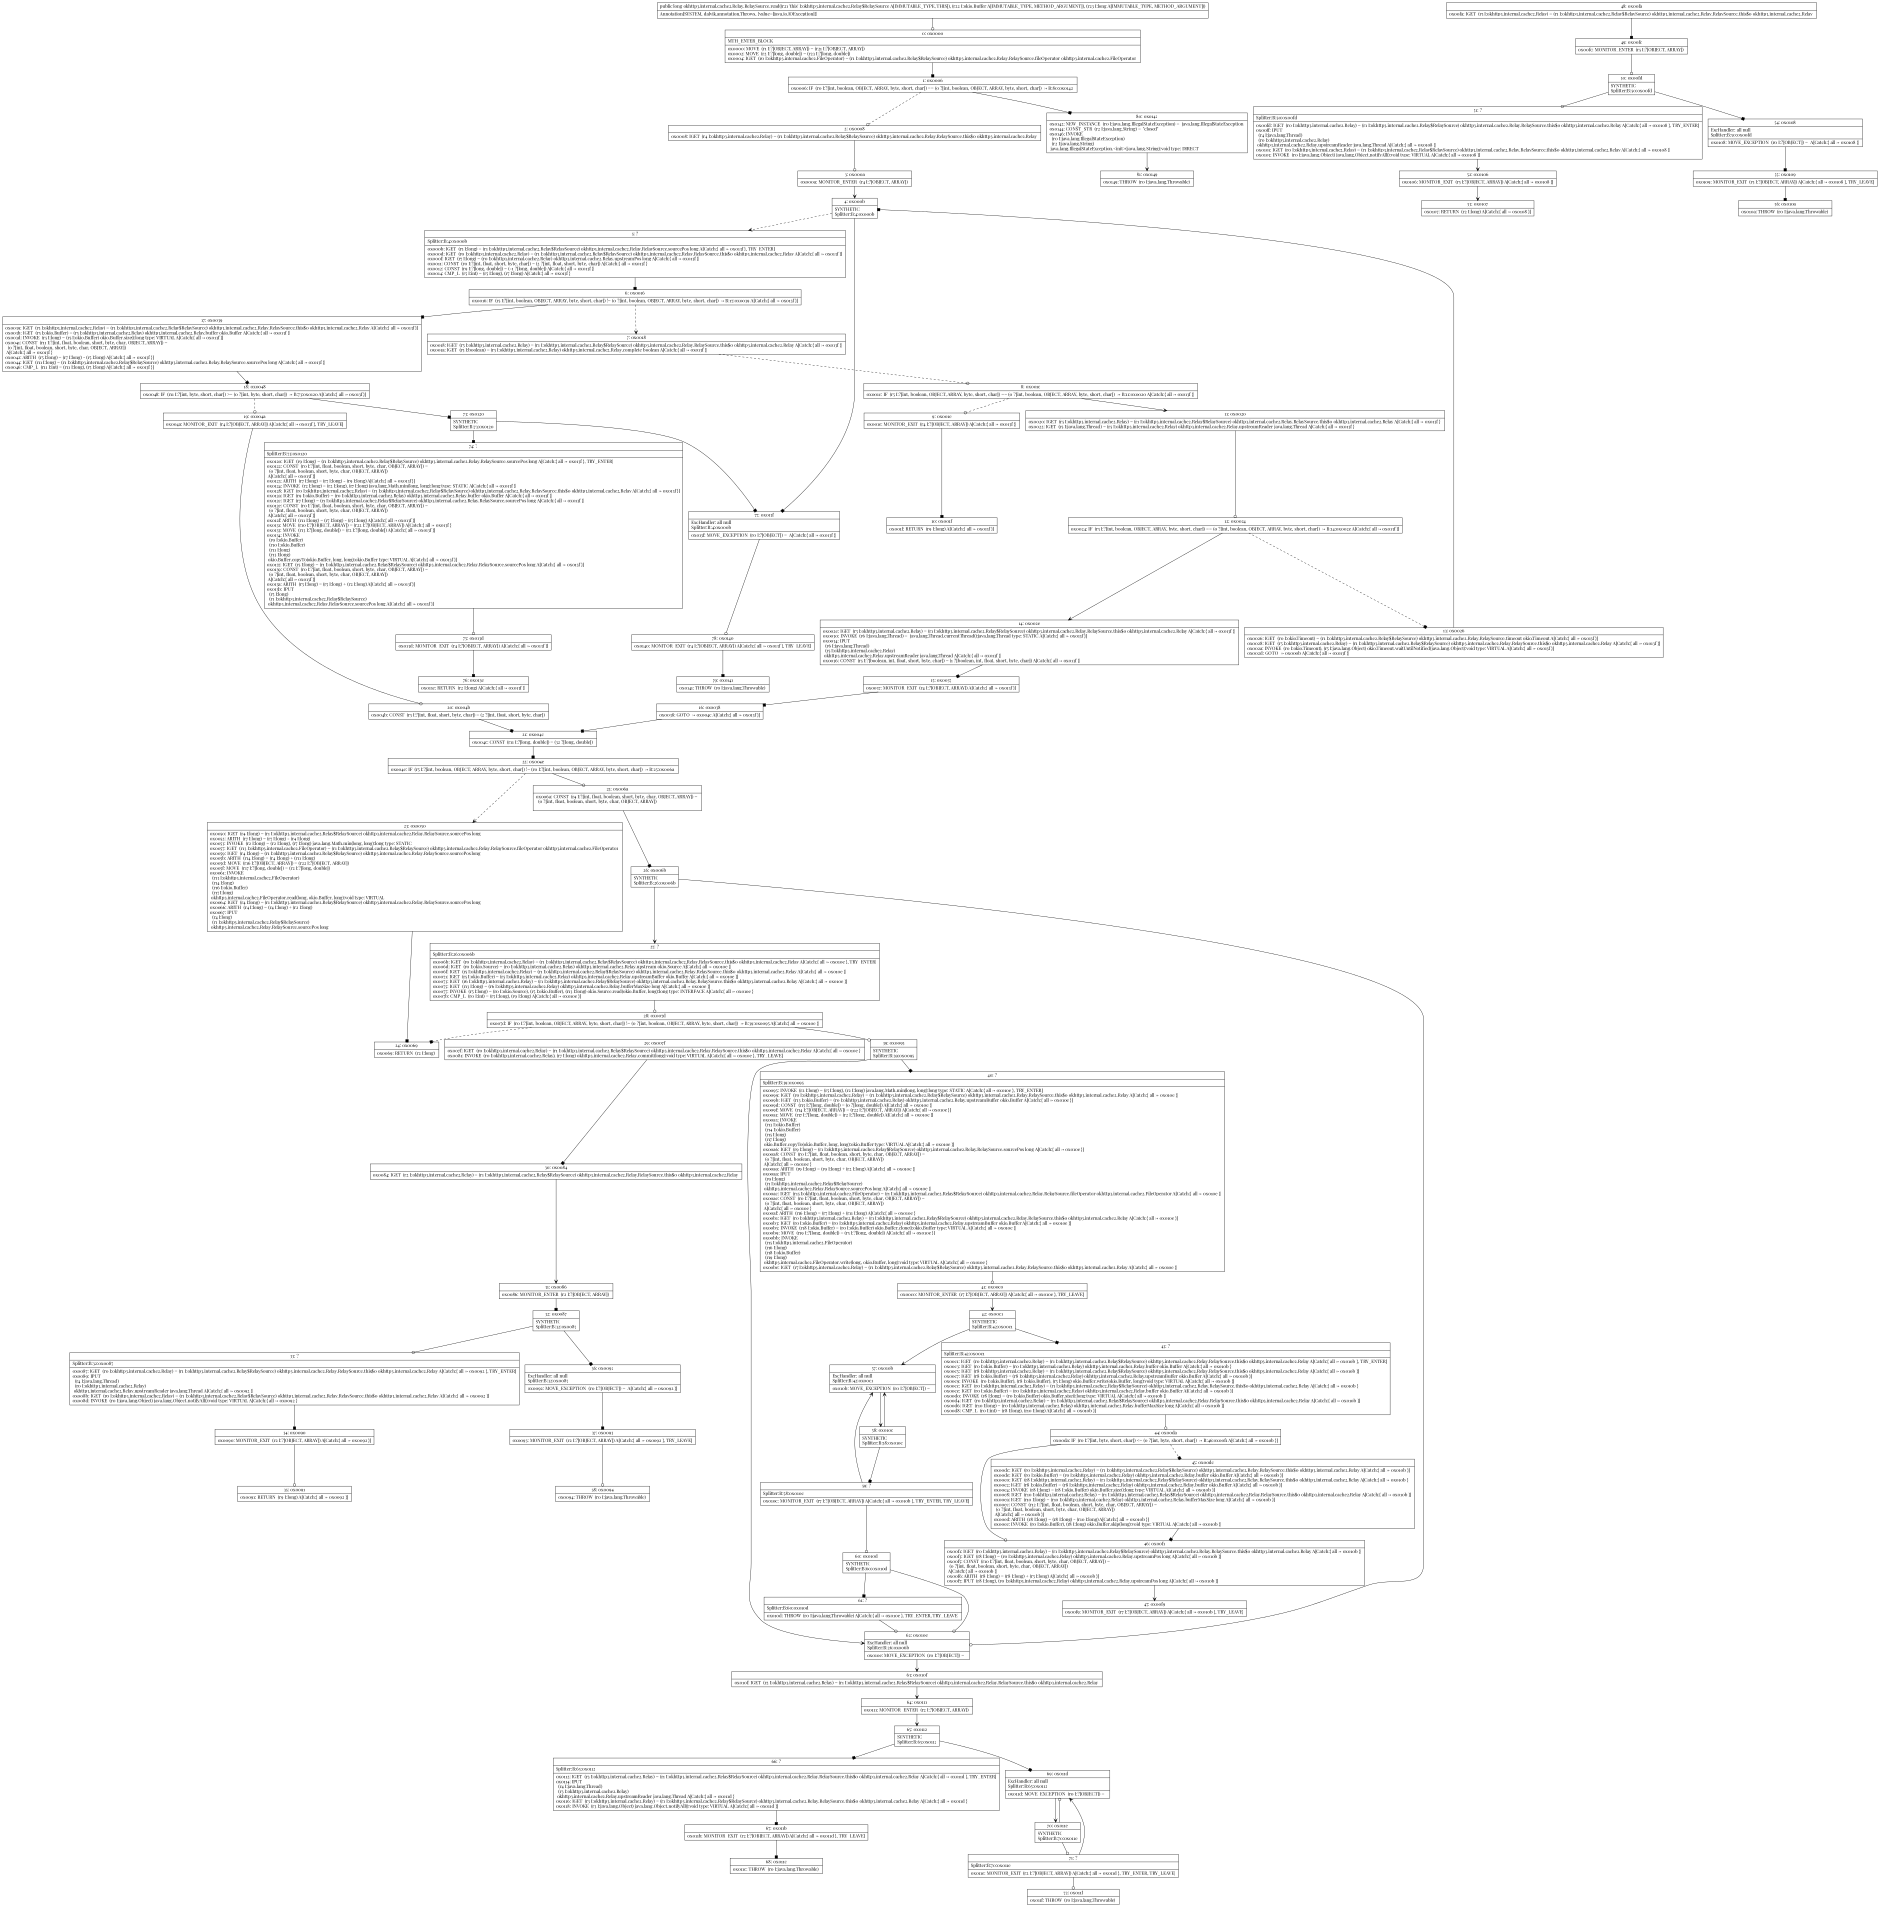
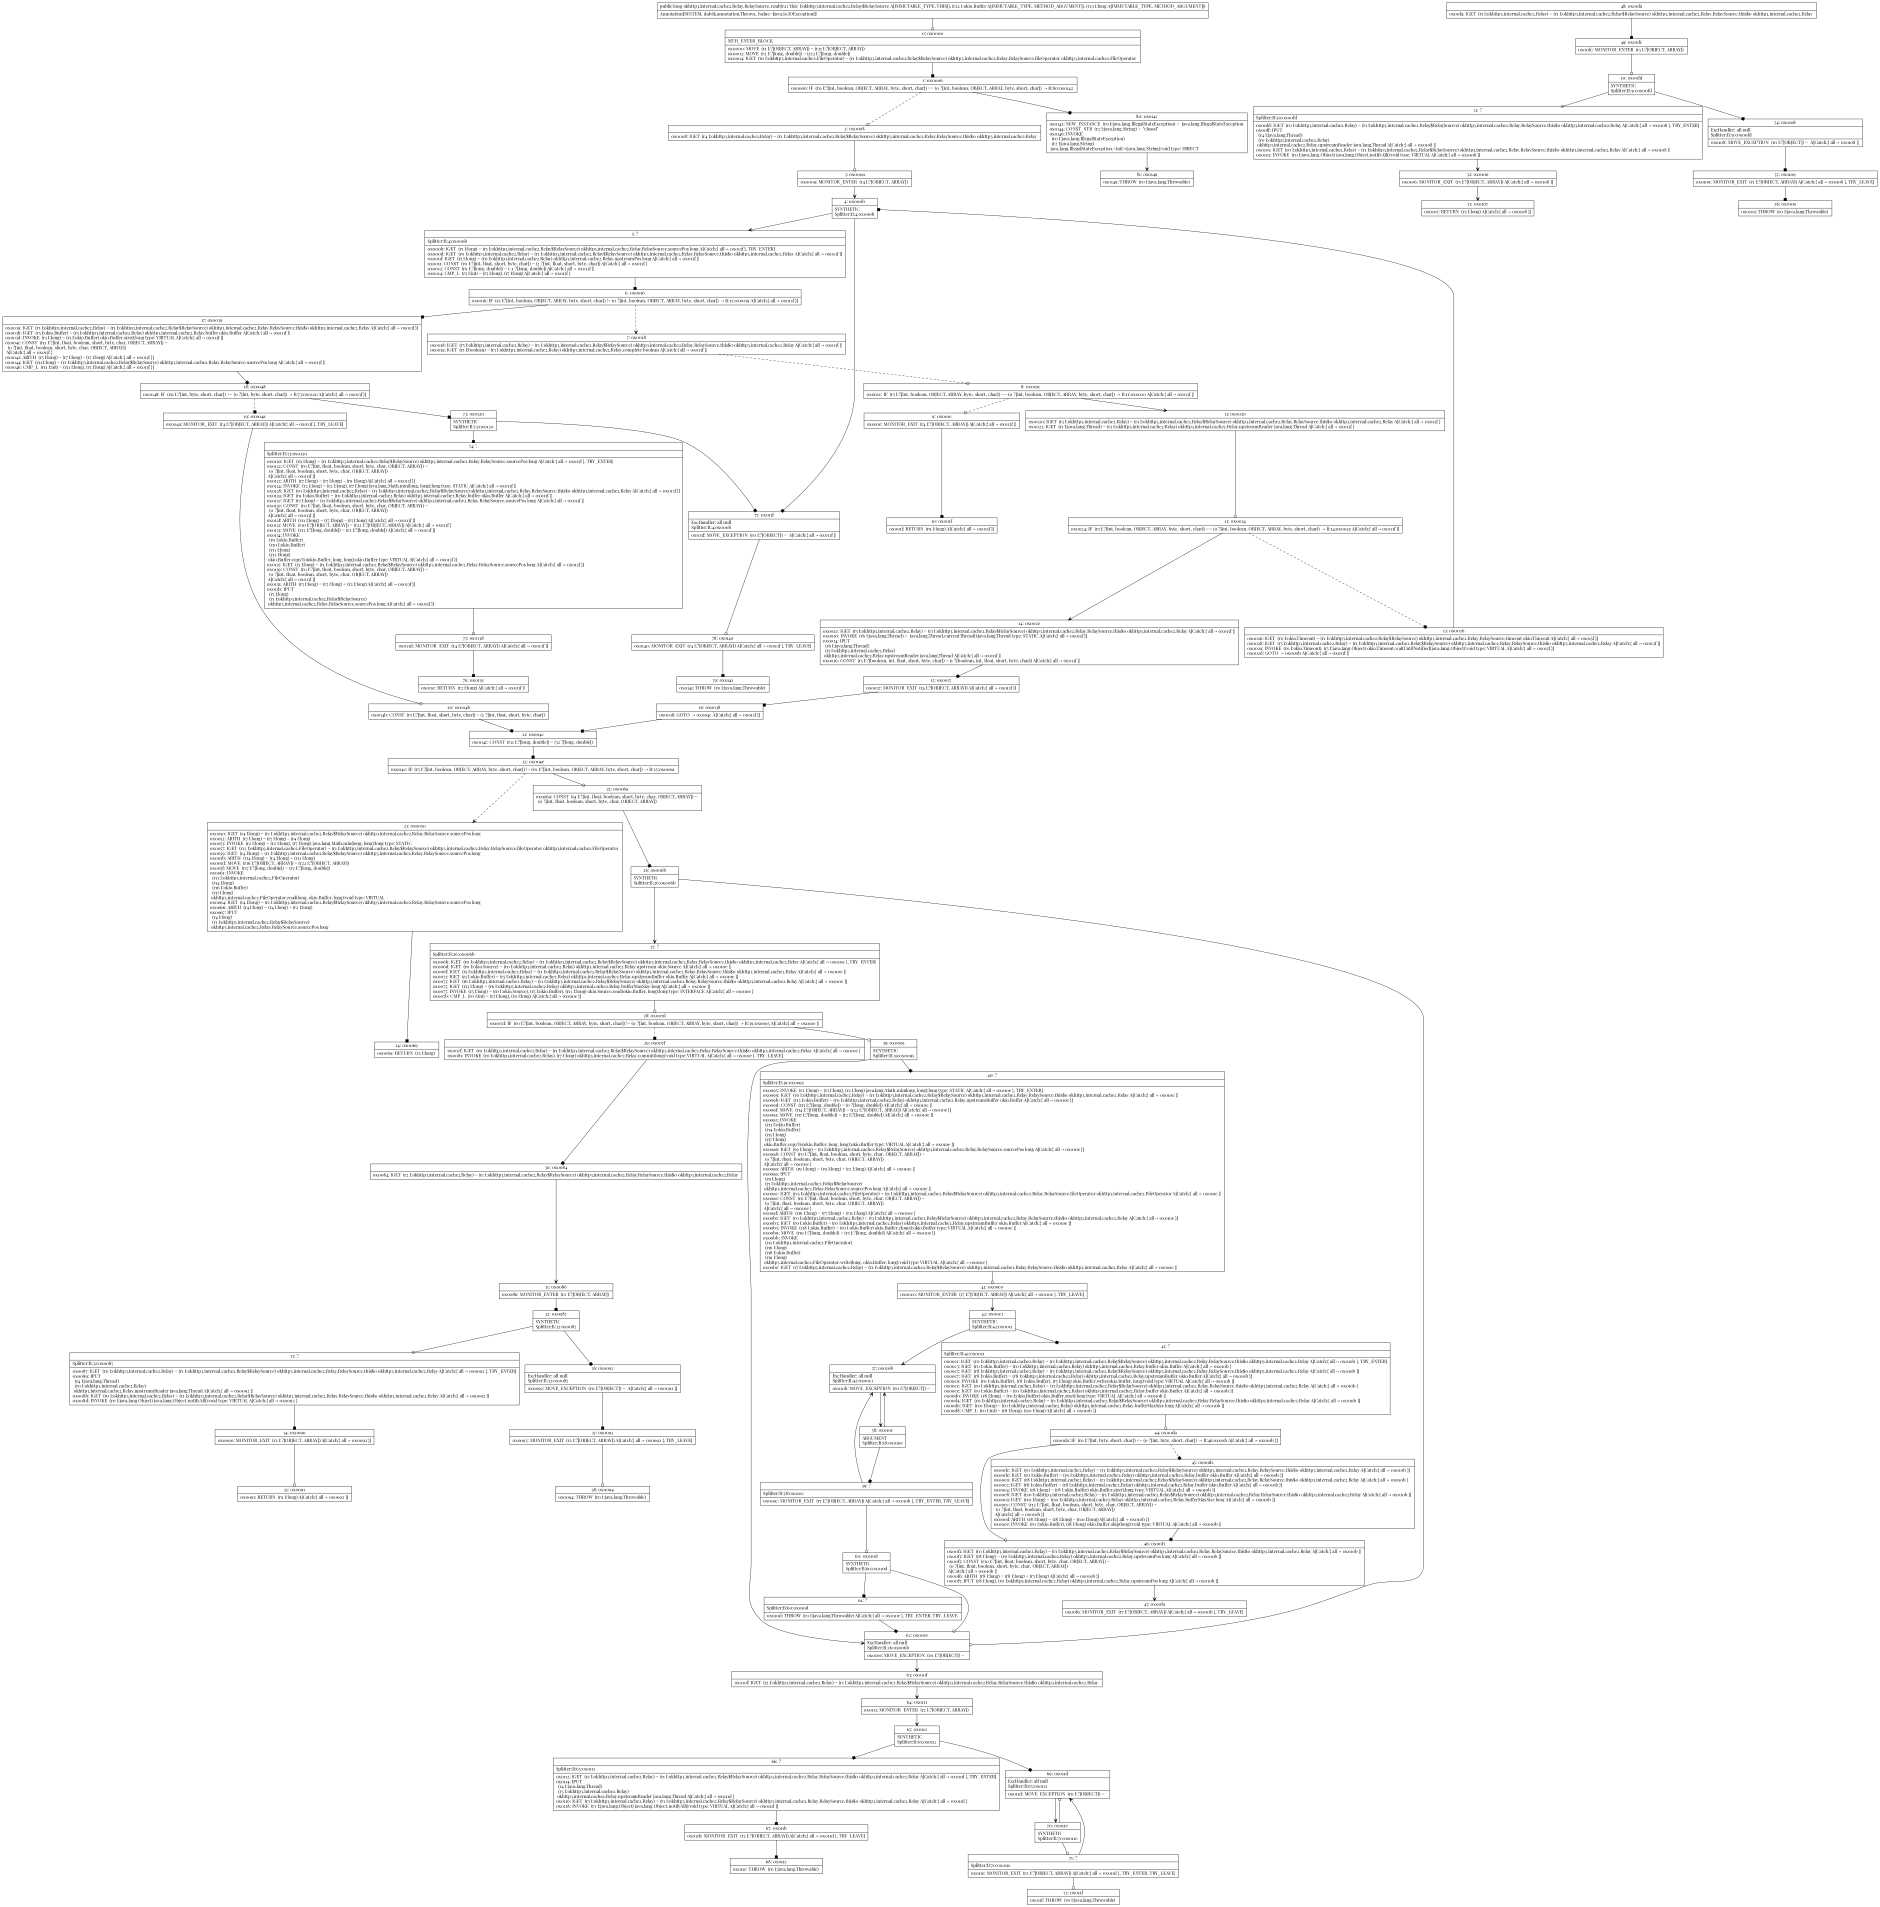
(792, 222) -> (792, 222)
(255, 405) -> (255, 405)
(482, 1033) -> (655, 1032)
(875, 1438) -> (875, 1438)
(887, 1625) -> (887, 1625)
